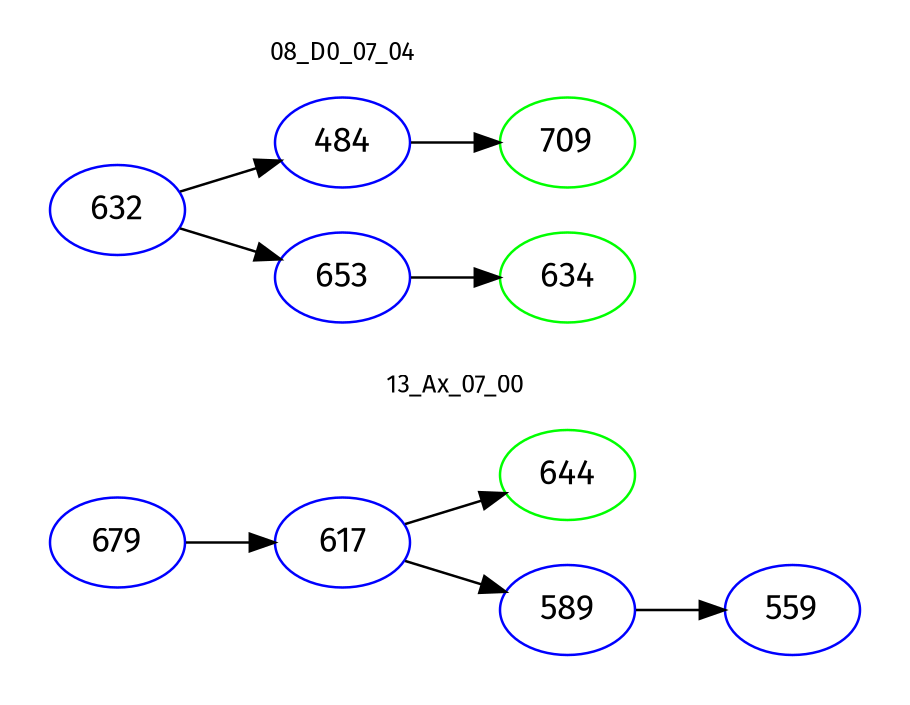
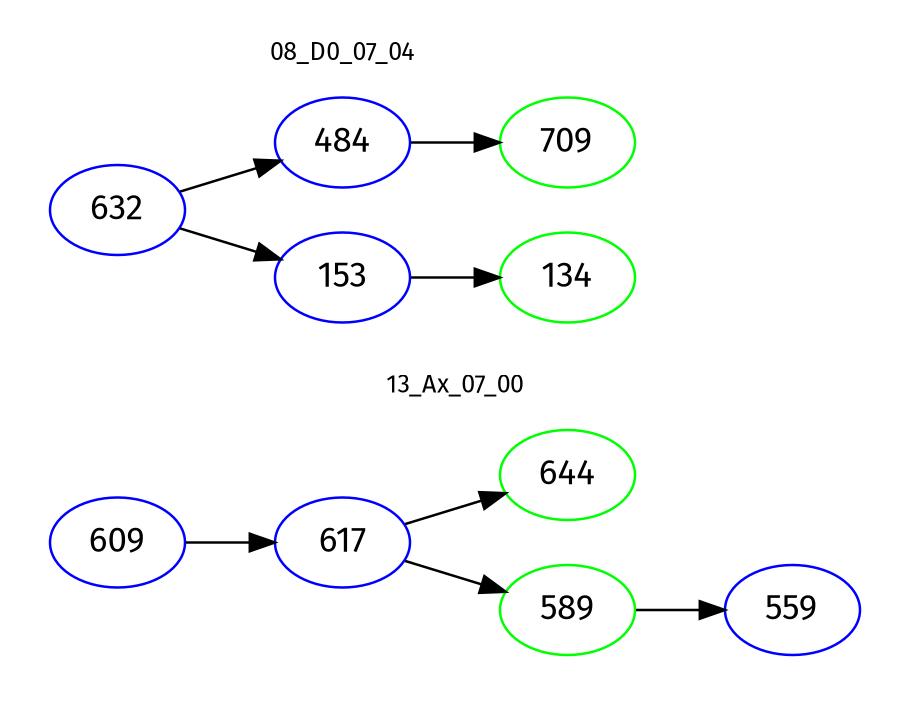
(342, 278) -> (342, 278)
(568, 278) -> (568, 278)
(118, 542) -> (118, 542)
(568, 610) -> (568, 610)
